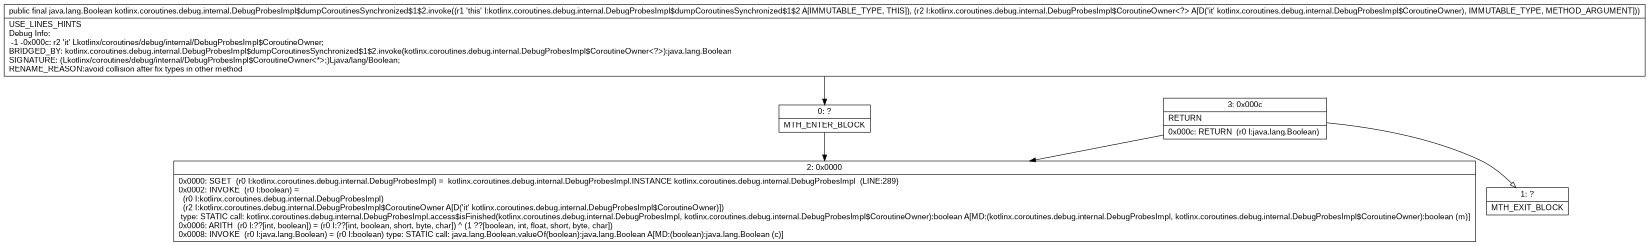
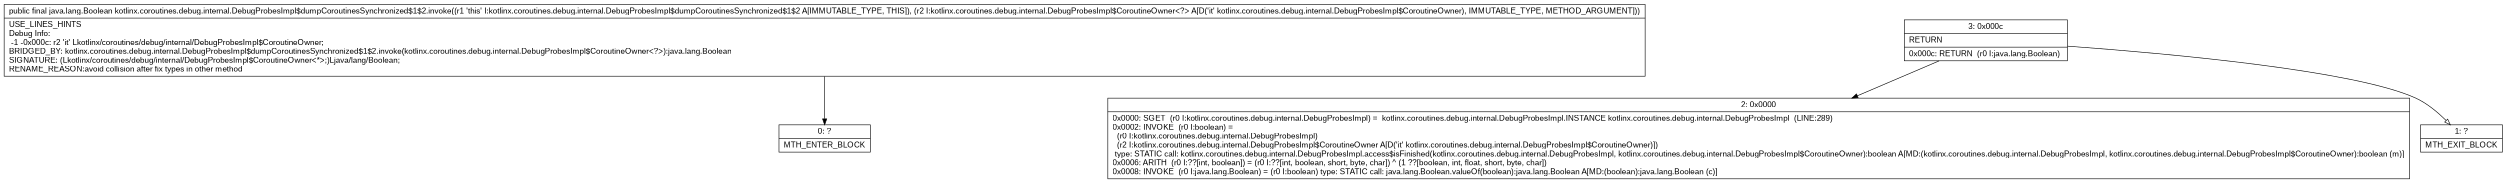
(825, 144) -> none
